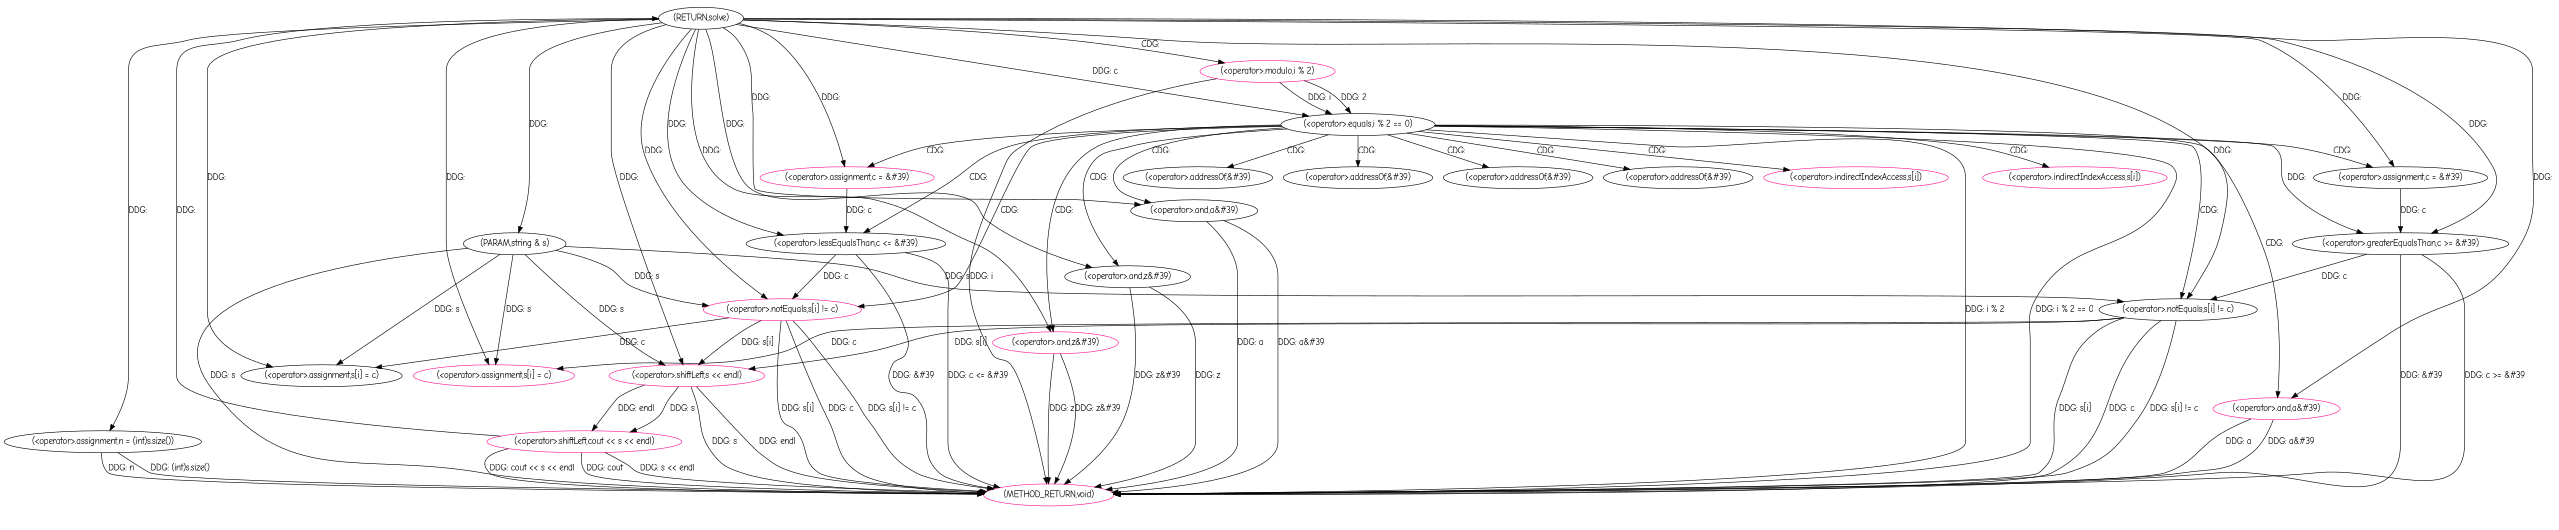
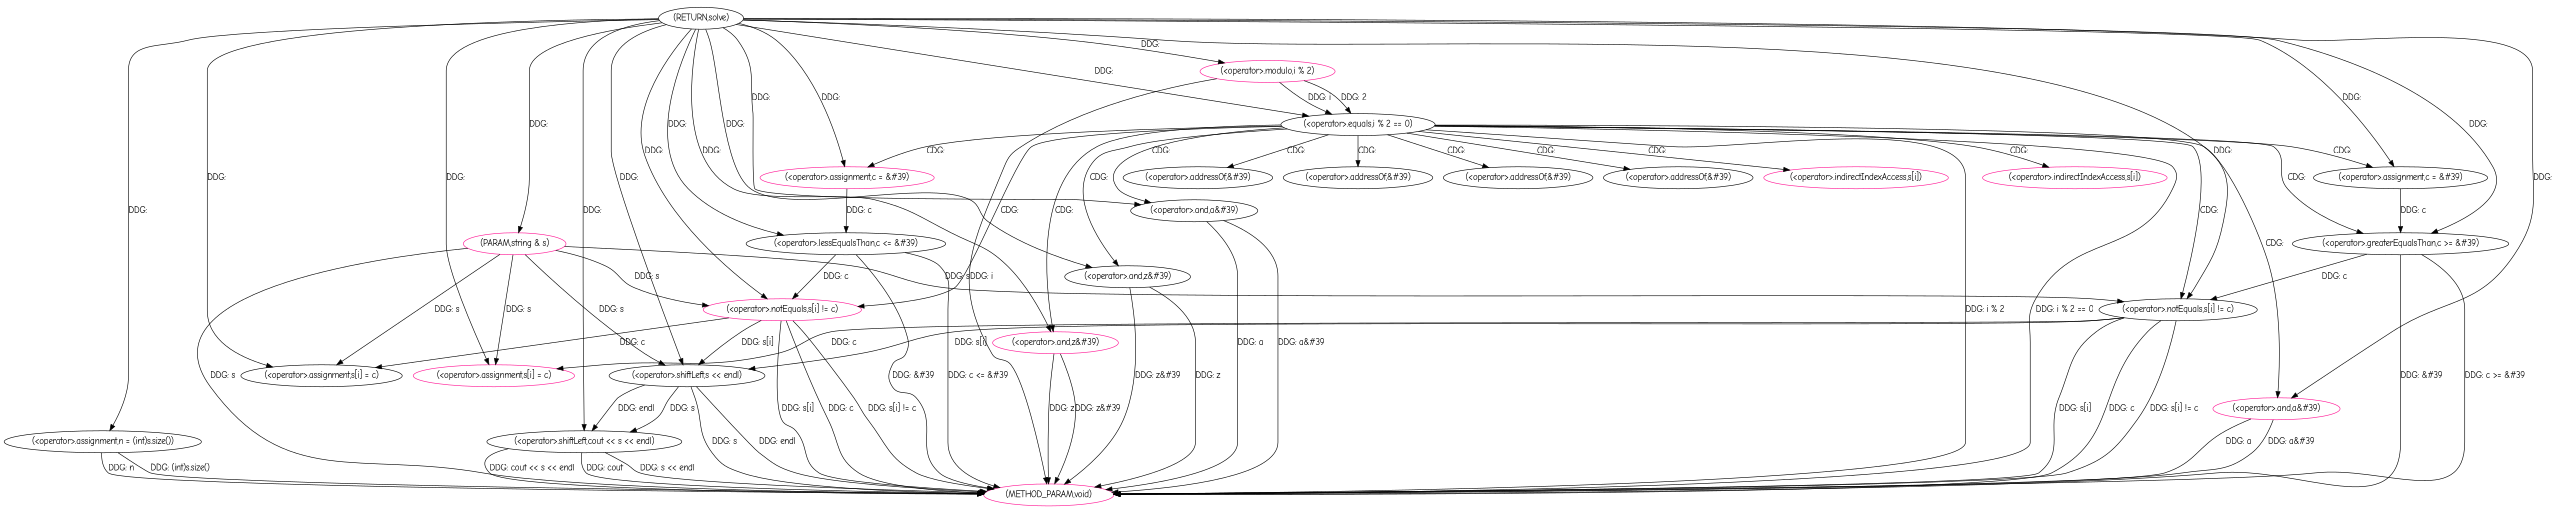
(1152, 45) -> (1152, 45)
(1105, 71) -> (1105, 71)
(177, 145) -> (583, 198)
(1009, 146) -> none
(2298, 178) -> (2298, 178)
(515, 244) -> (515, 244)
(687, 376) -> (687, 376)
(584, 442) -> (584, 442)
(1049, 495) -> (1049, 495)
